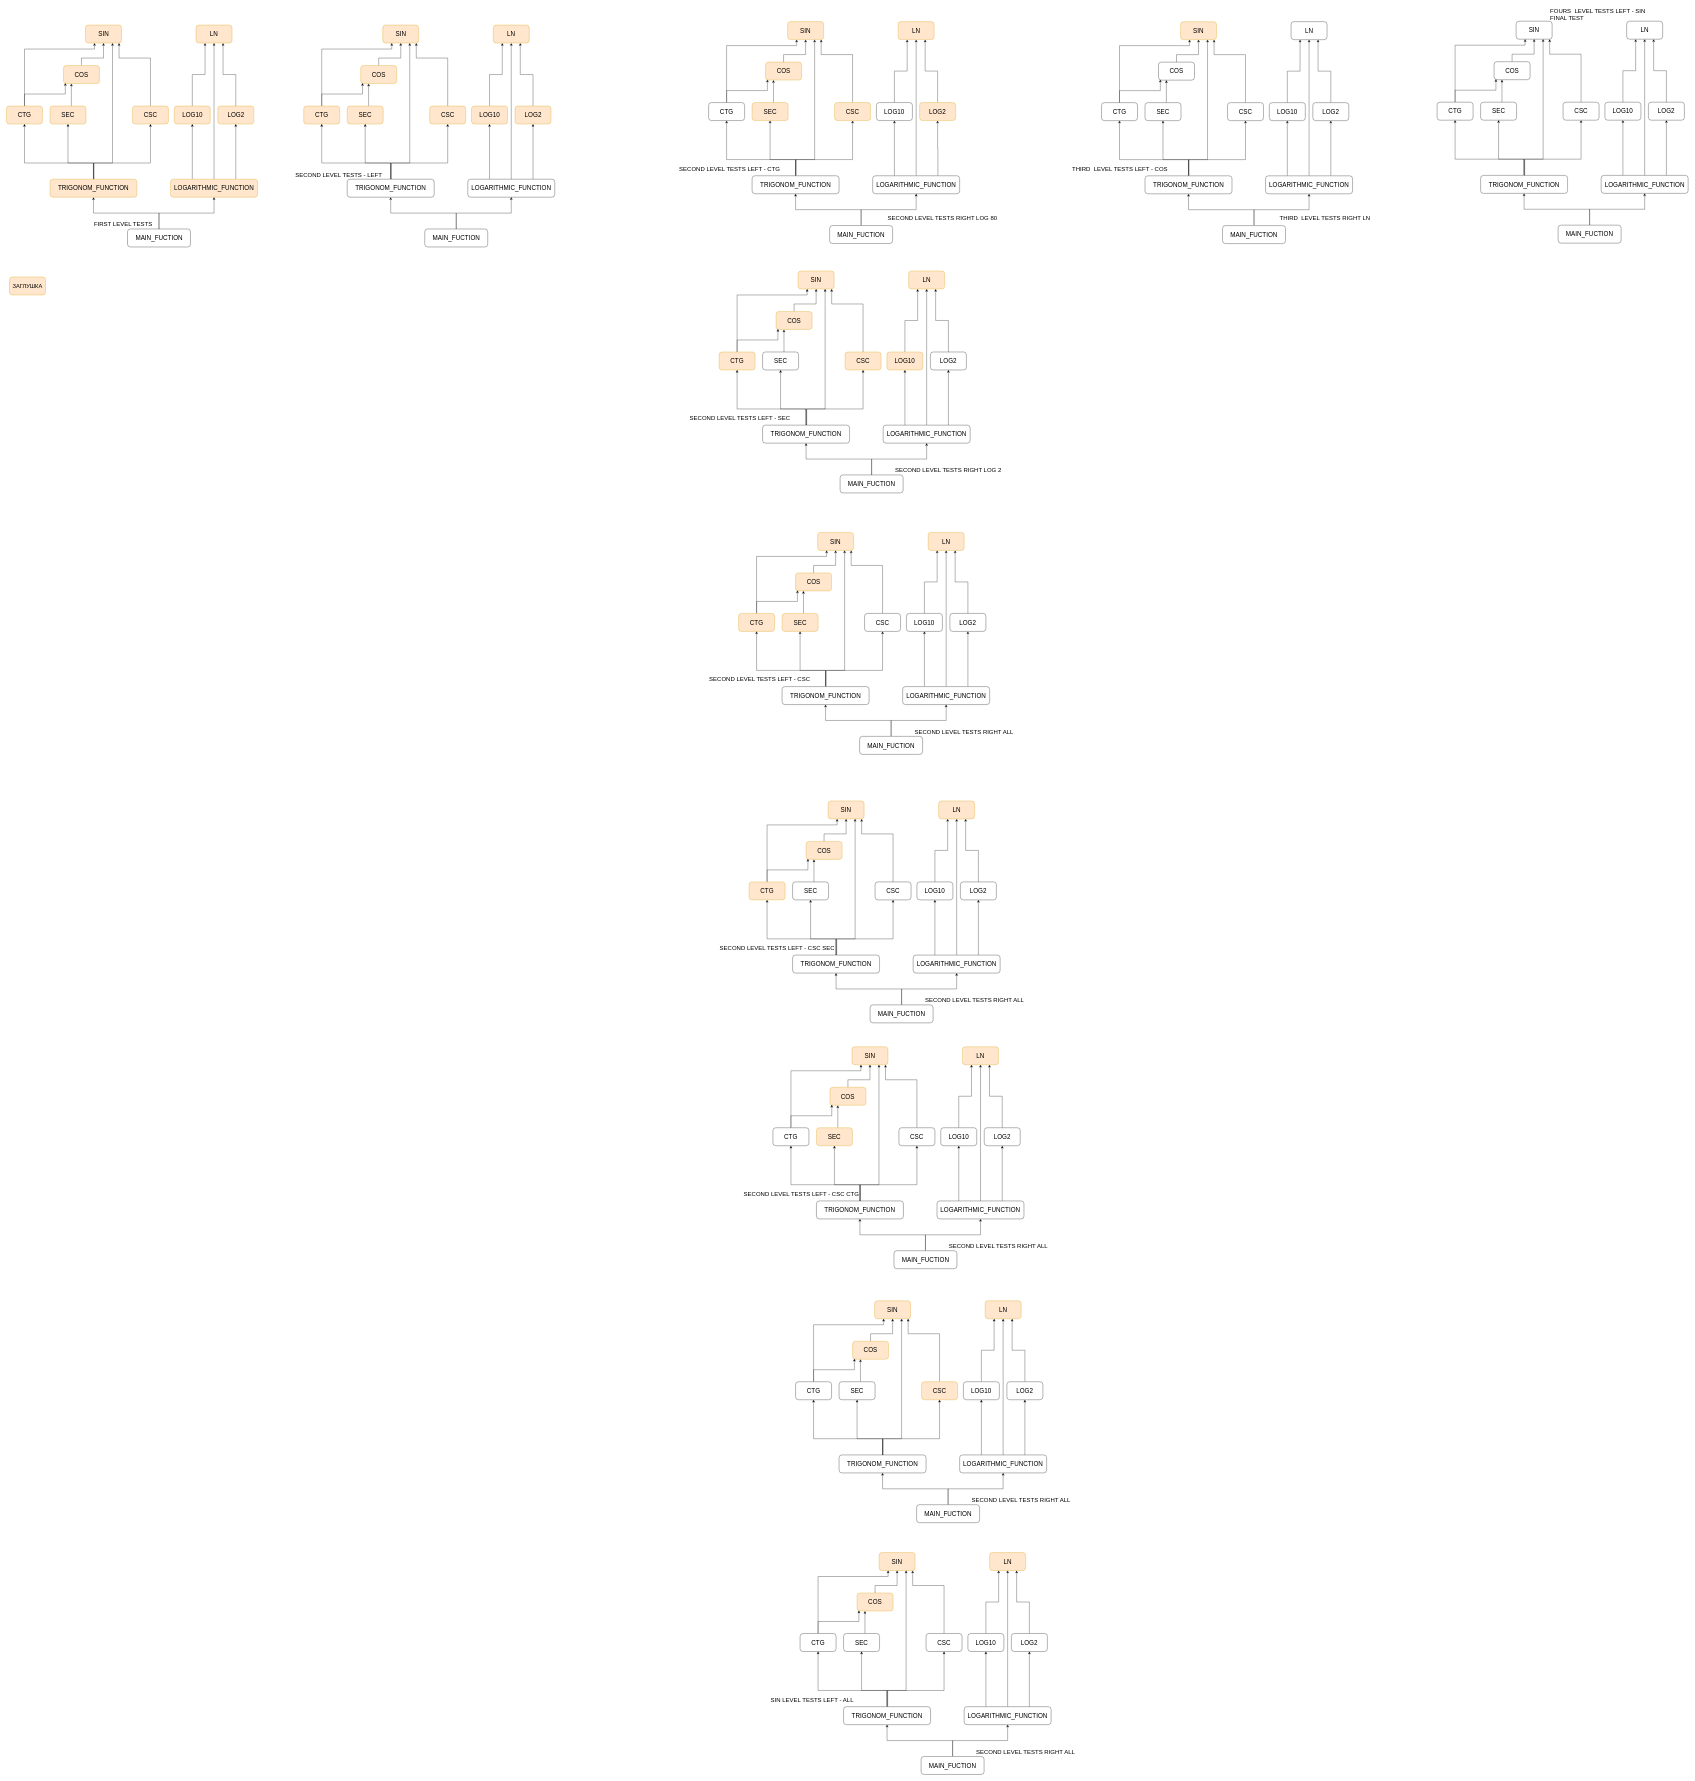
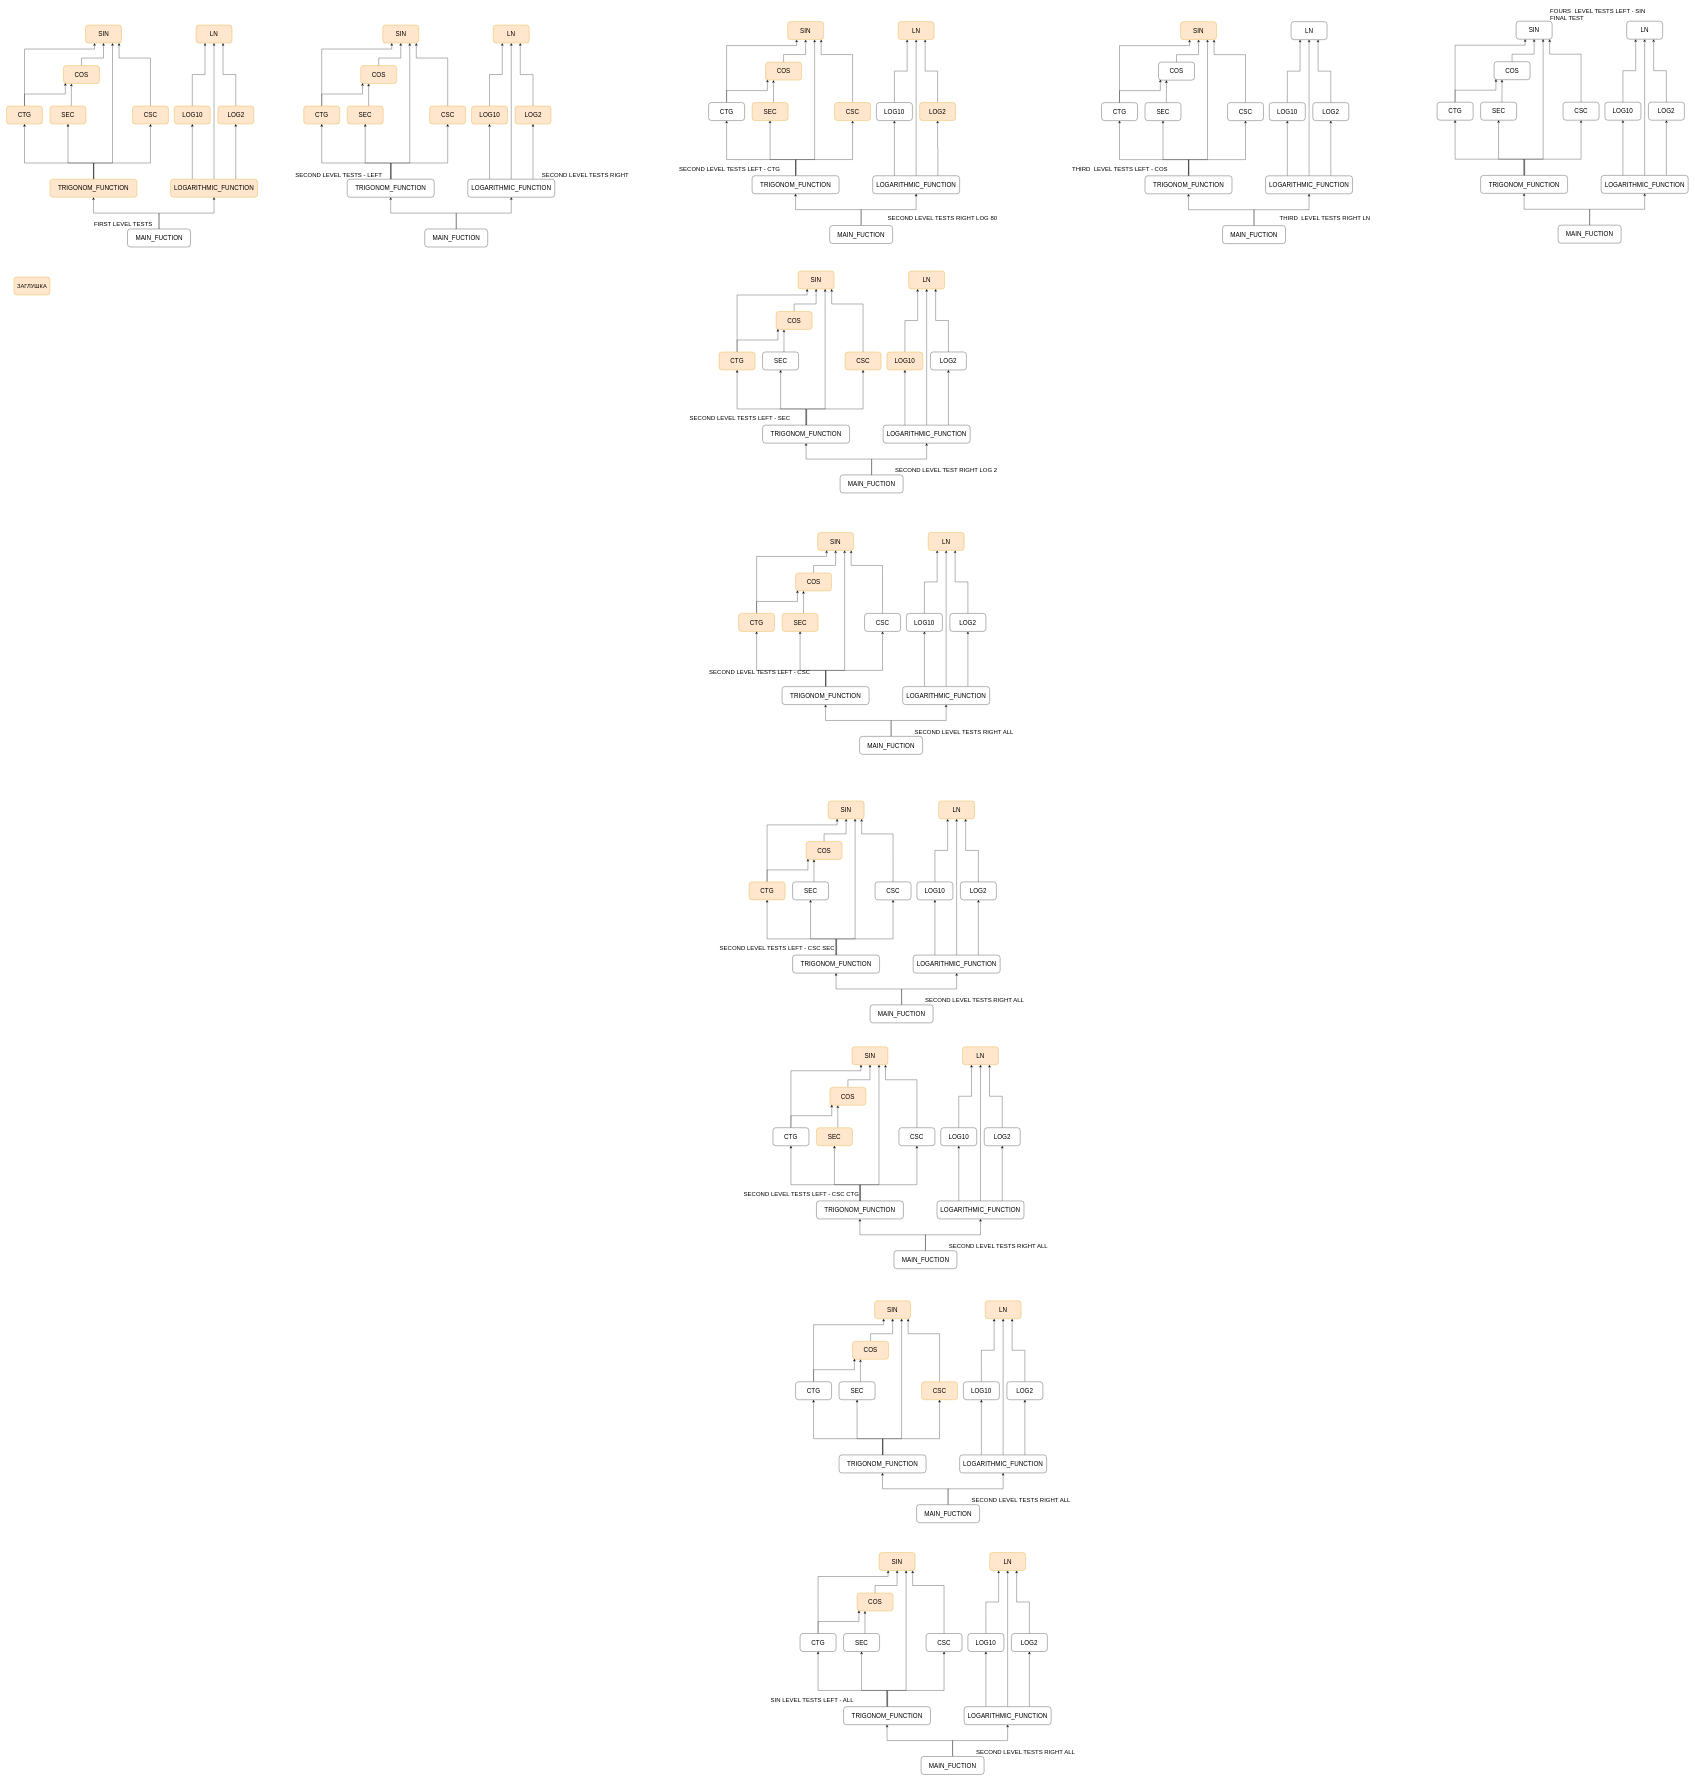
none -> (588, 173)
(27, 286) -> (32, 286)
(923, 469) -> (922, 469)
(761, 678) -> (761, 671)
